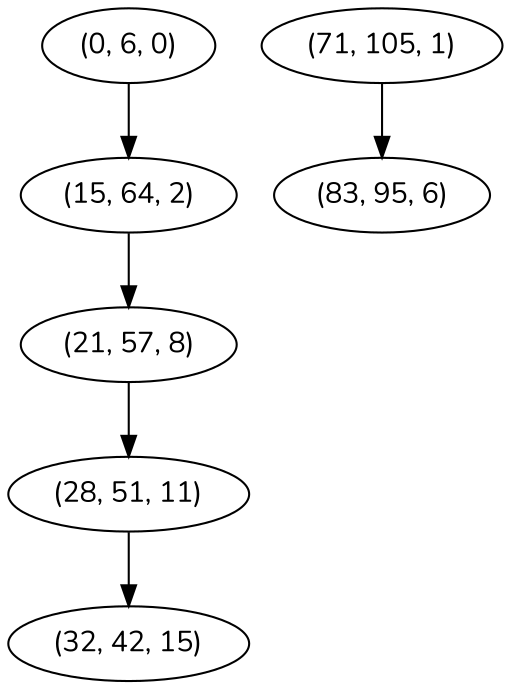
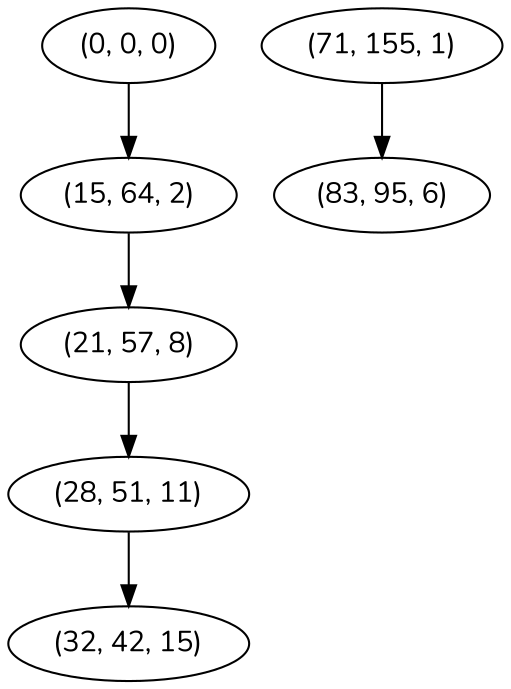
(129, 46) -> (129, 46)
(382, 46) -> (382, 46)
